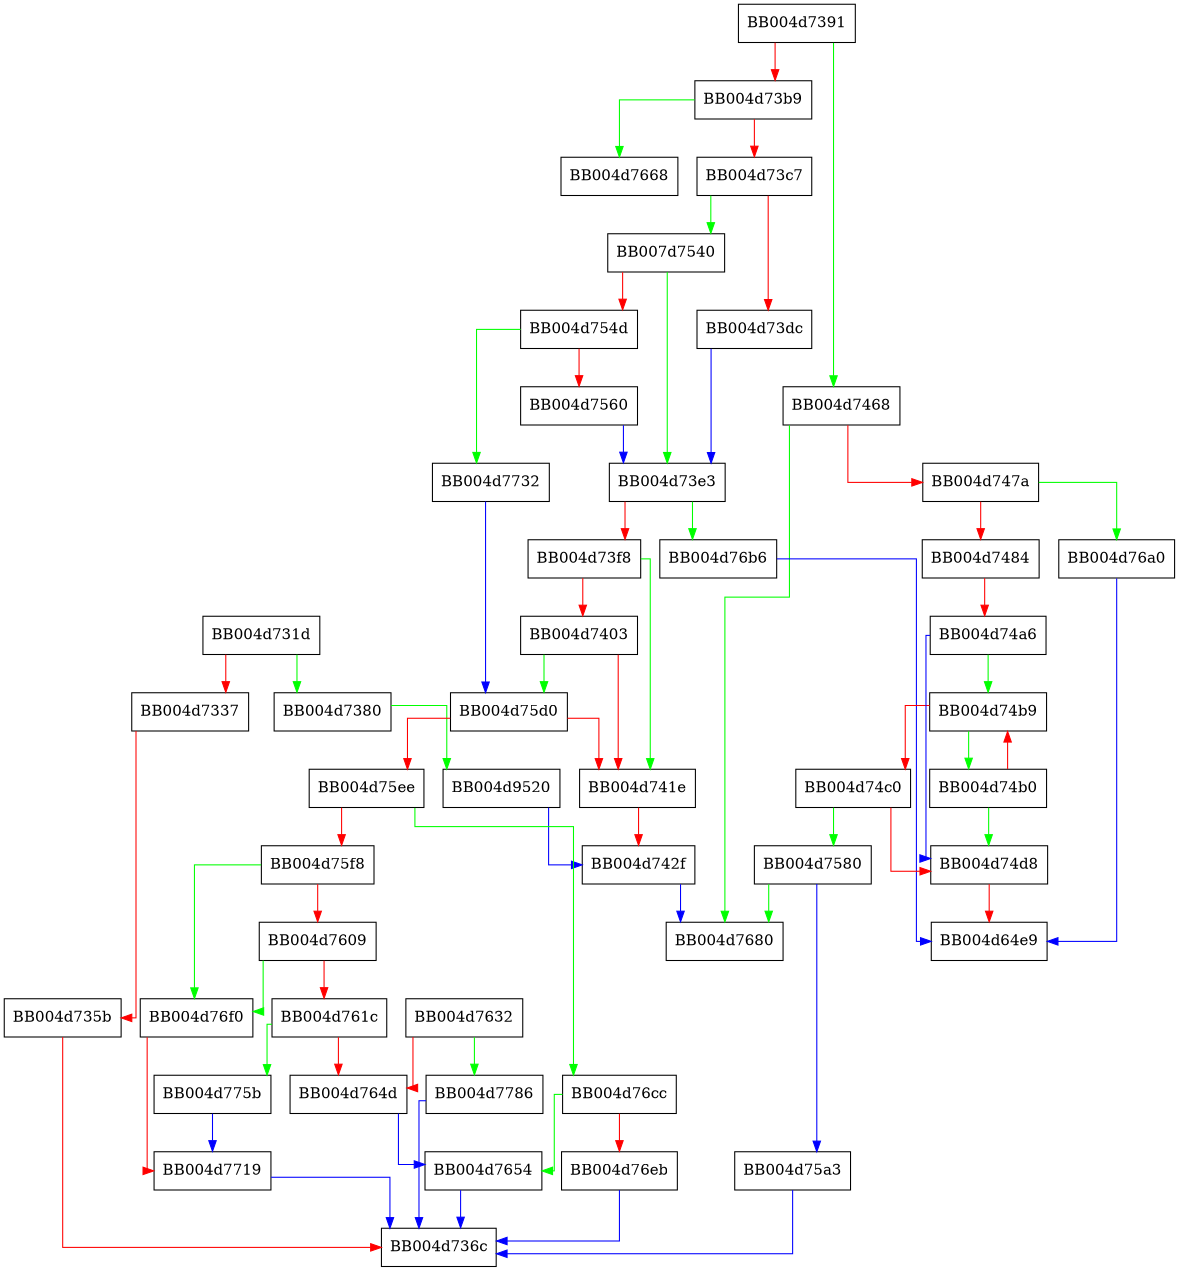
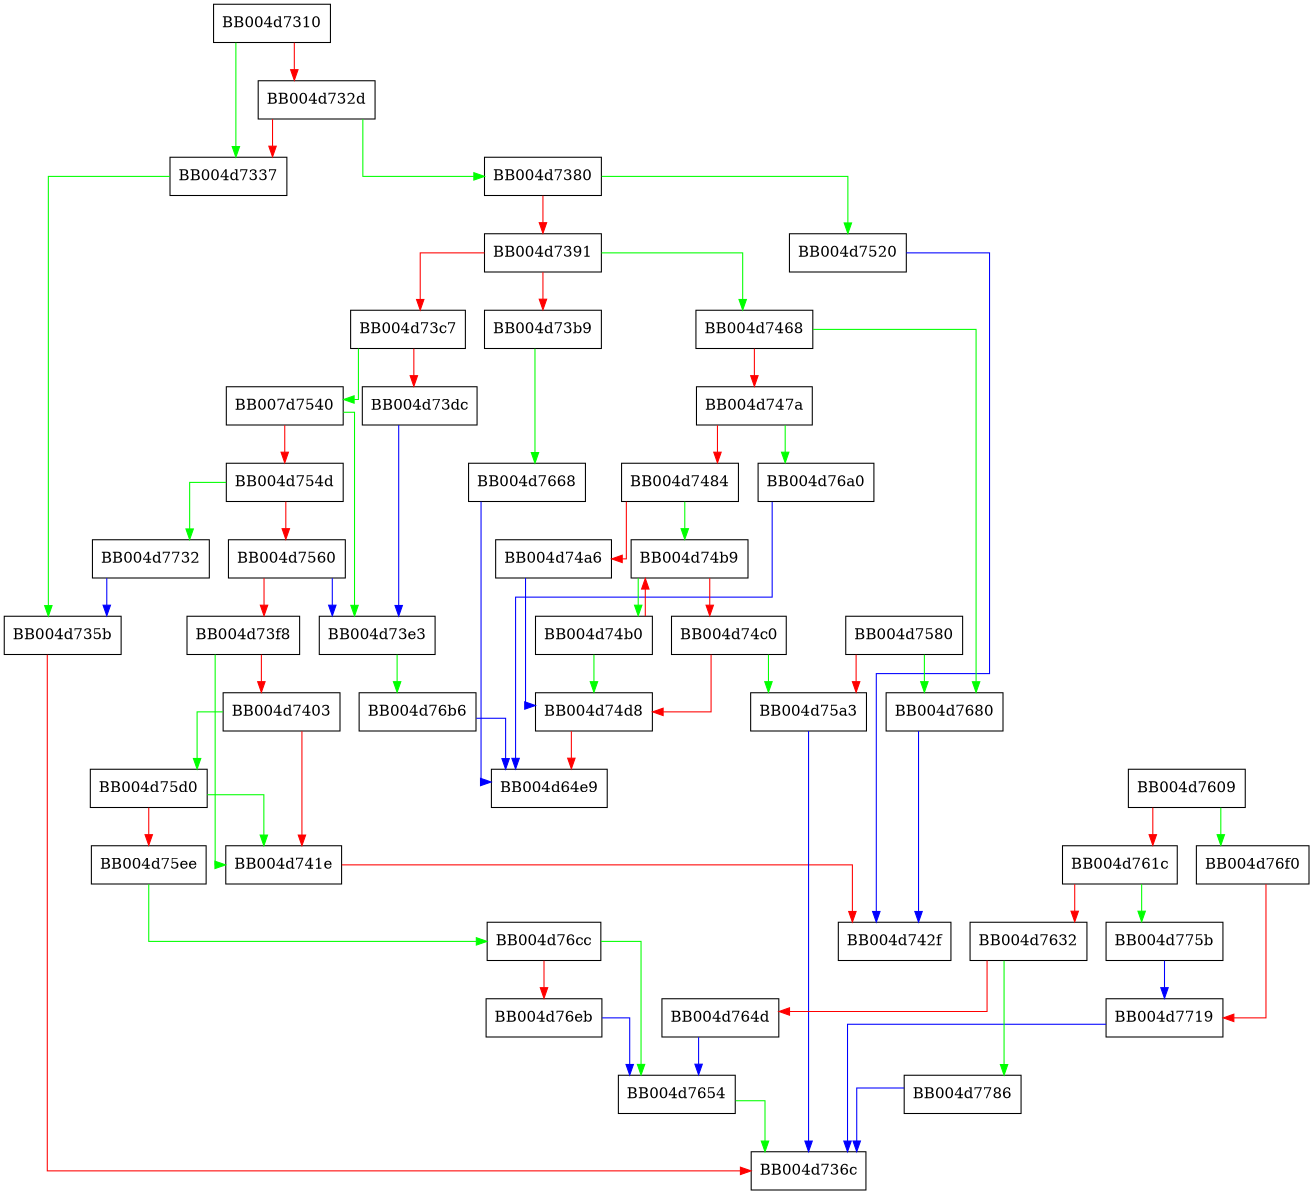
none -> (272, 23)
(754, 133) -> (429, 253)
none -> (543, 209)
(625, 515) -> (264, 592)
(486, 592) -> (107, 592)
(261, 635) -> (317, 100)
none -> (481, 642)
(988, 668) -> (685, 515)
(599, 723) -> (256, 795)
(502, 788) -> (848, 253)
(834, 821) -> (768, 668)
(318, 865) -> none
(136, 877) -> (48, 330)
(681, 898) -> (919, 821)
(817, 1013) -> (856, 668)
(338, 1051) -> (1075, 898)
(461, 1204) -> (765, 1106)
(589, 1241) -> (630, 1027)
